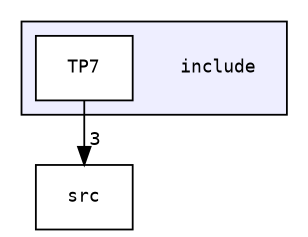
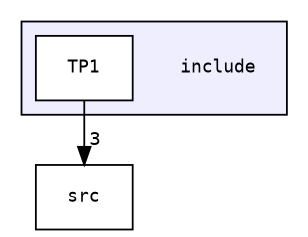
(84, 68) -> (84, 68)
